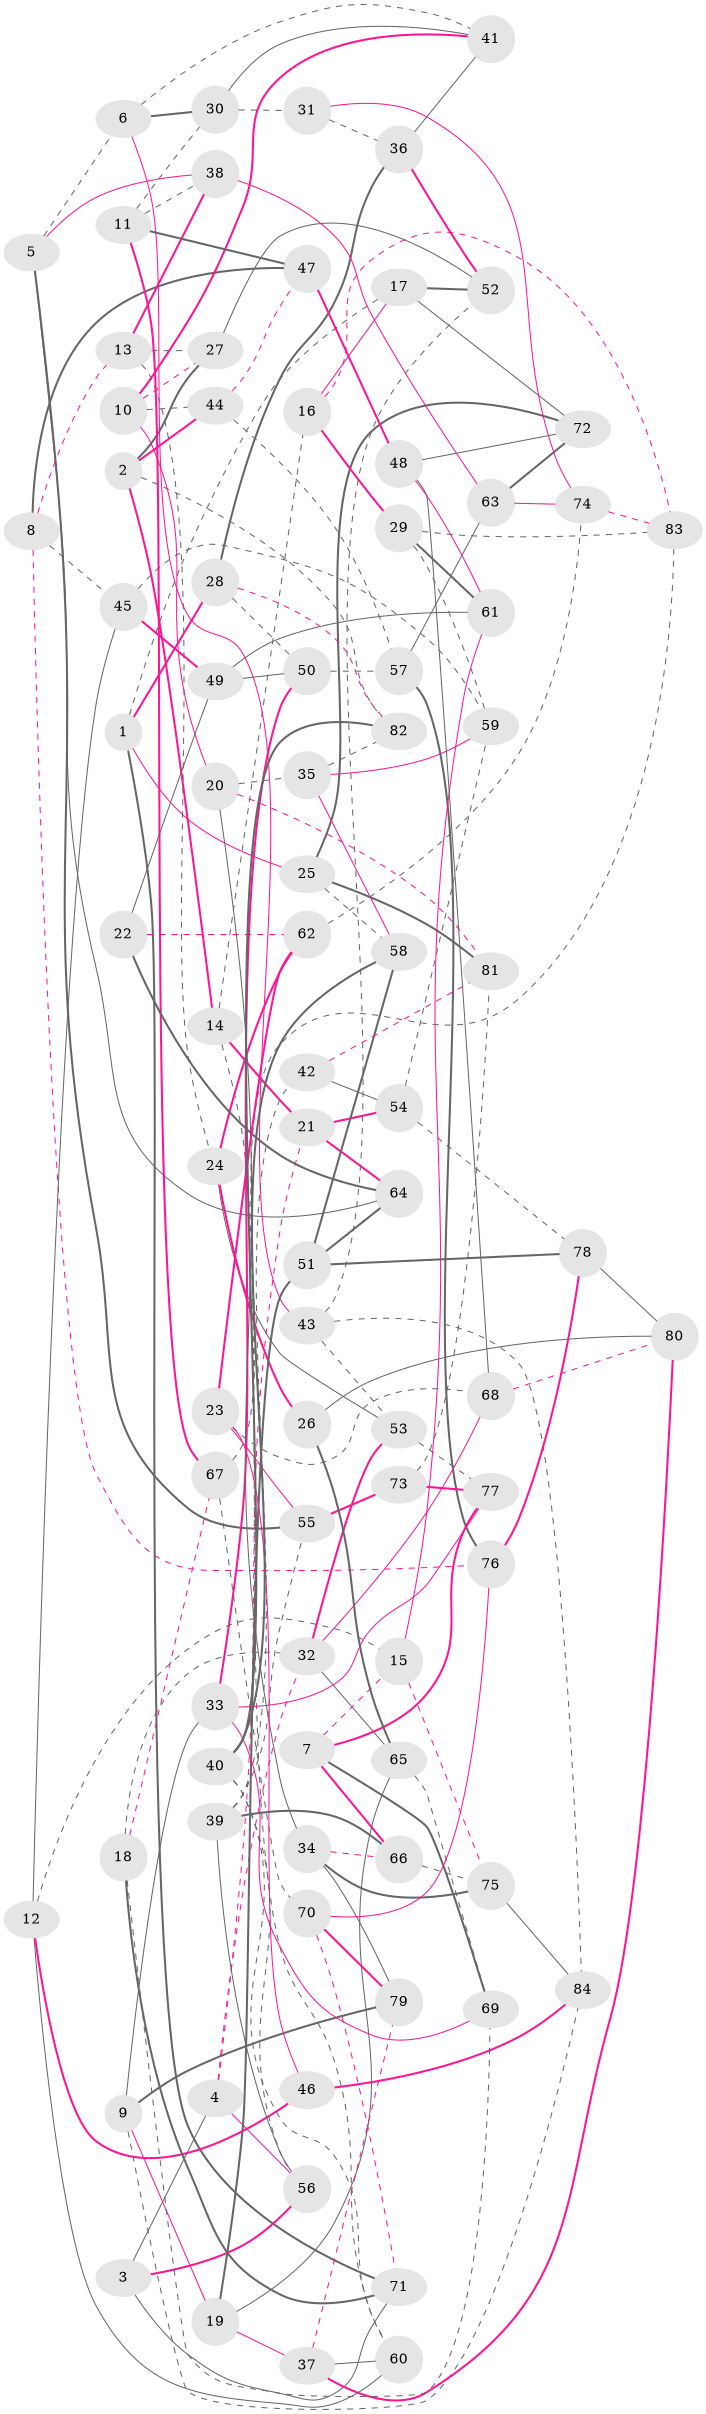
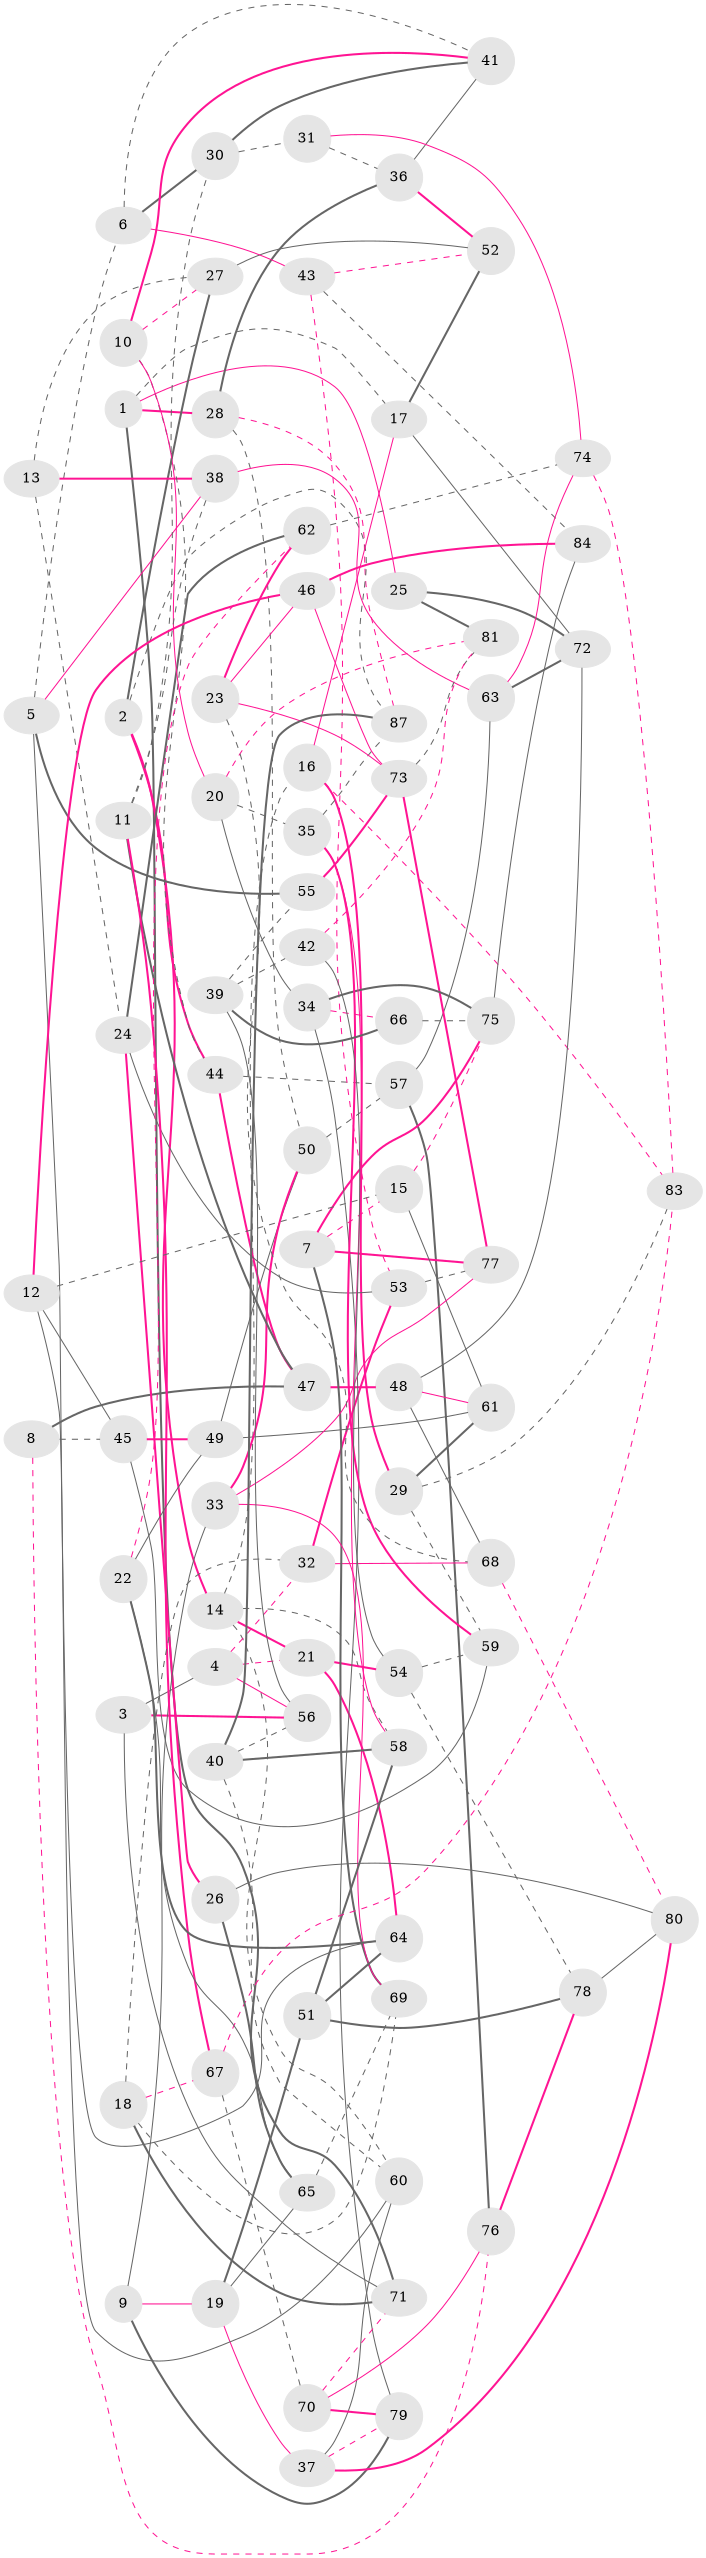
(338, 29) -> (344, 84)
(263, 340) -> (245, 1220)
(66, 436) -> none
(328, 574) -> (208, 1804)
none -> (350, 700)
(399, 731) -> (399, 724)
(403, 765) -> (348, 1343)
(352, 792) -> (401, 264)
(345, 906) -> (334, 1630)
(458, 1025) -> (545, 1691)
(254, 1033) -> (148, 869)
(439, 1161) -> (449, 1307)
(353, 1378) -> (341, 760)
(270, 1478) -> (324, 730)
(356, 1712) -> (176, 1933)
(353, 1804) -> (399, 1137)
(385, 2407) -> none
